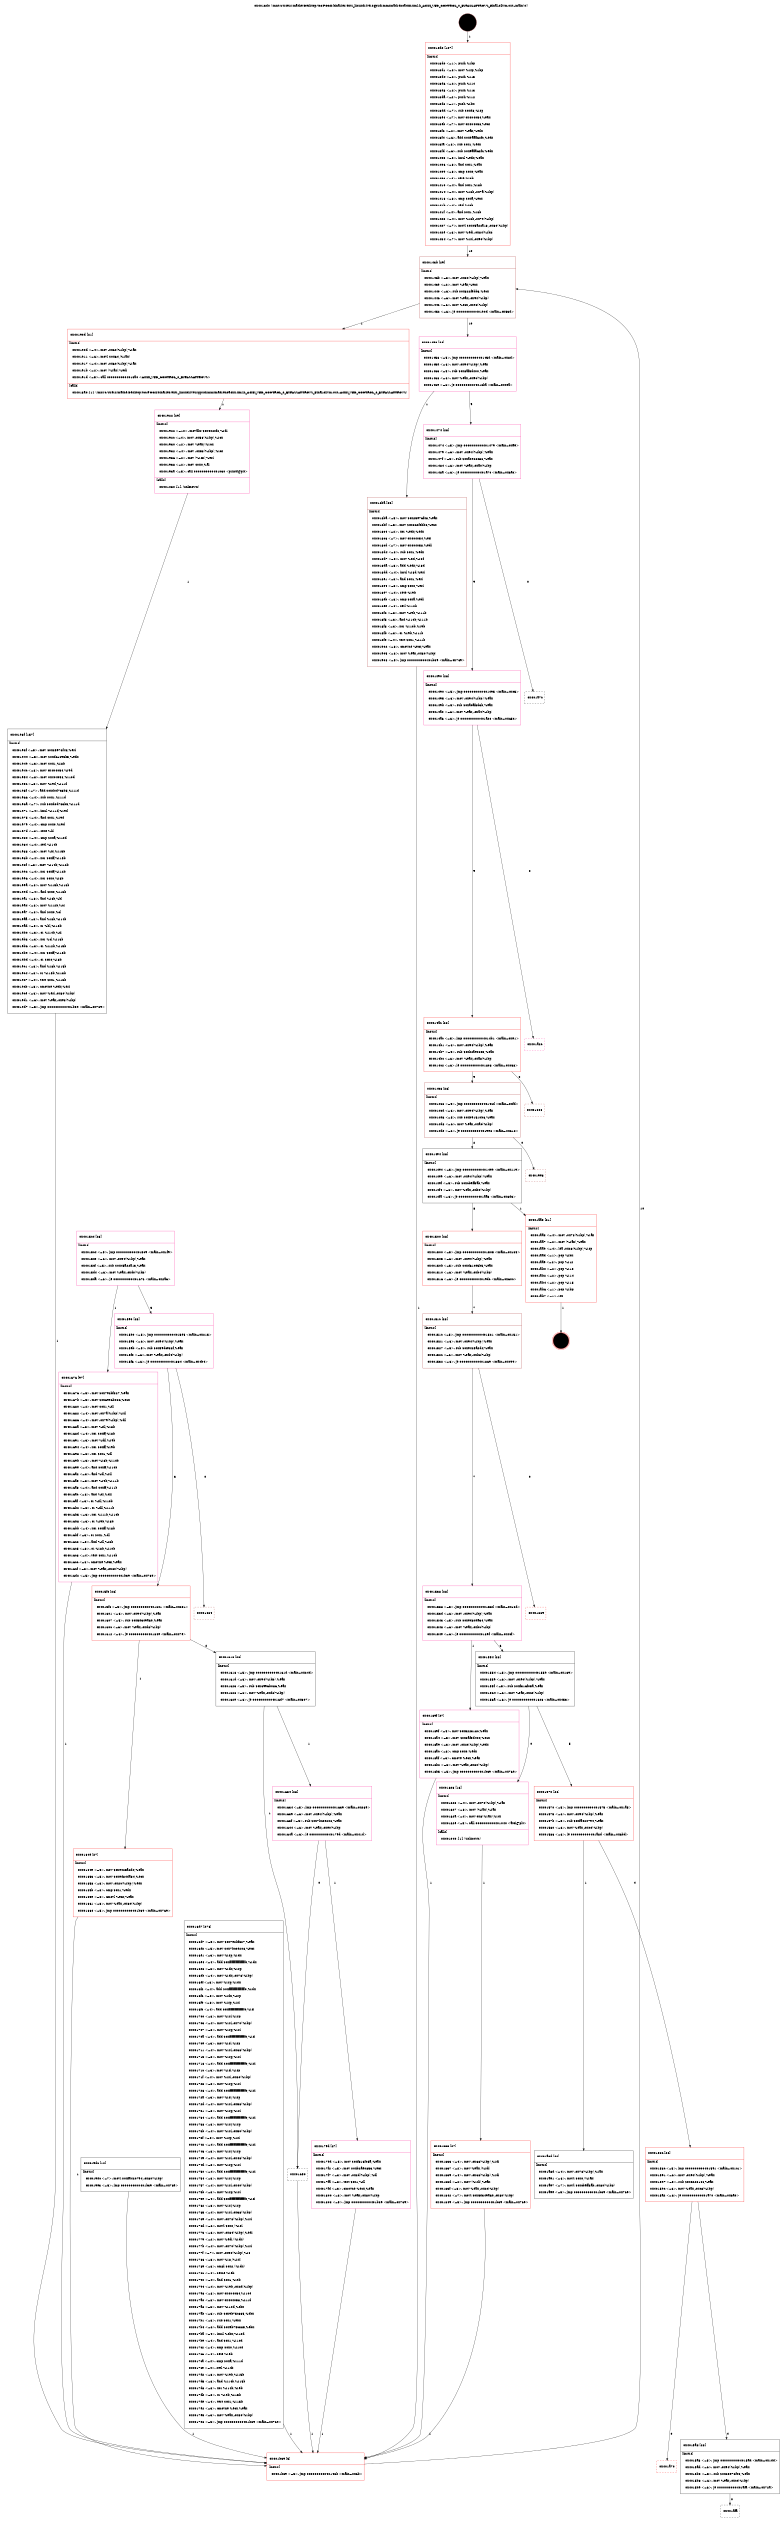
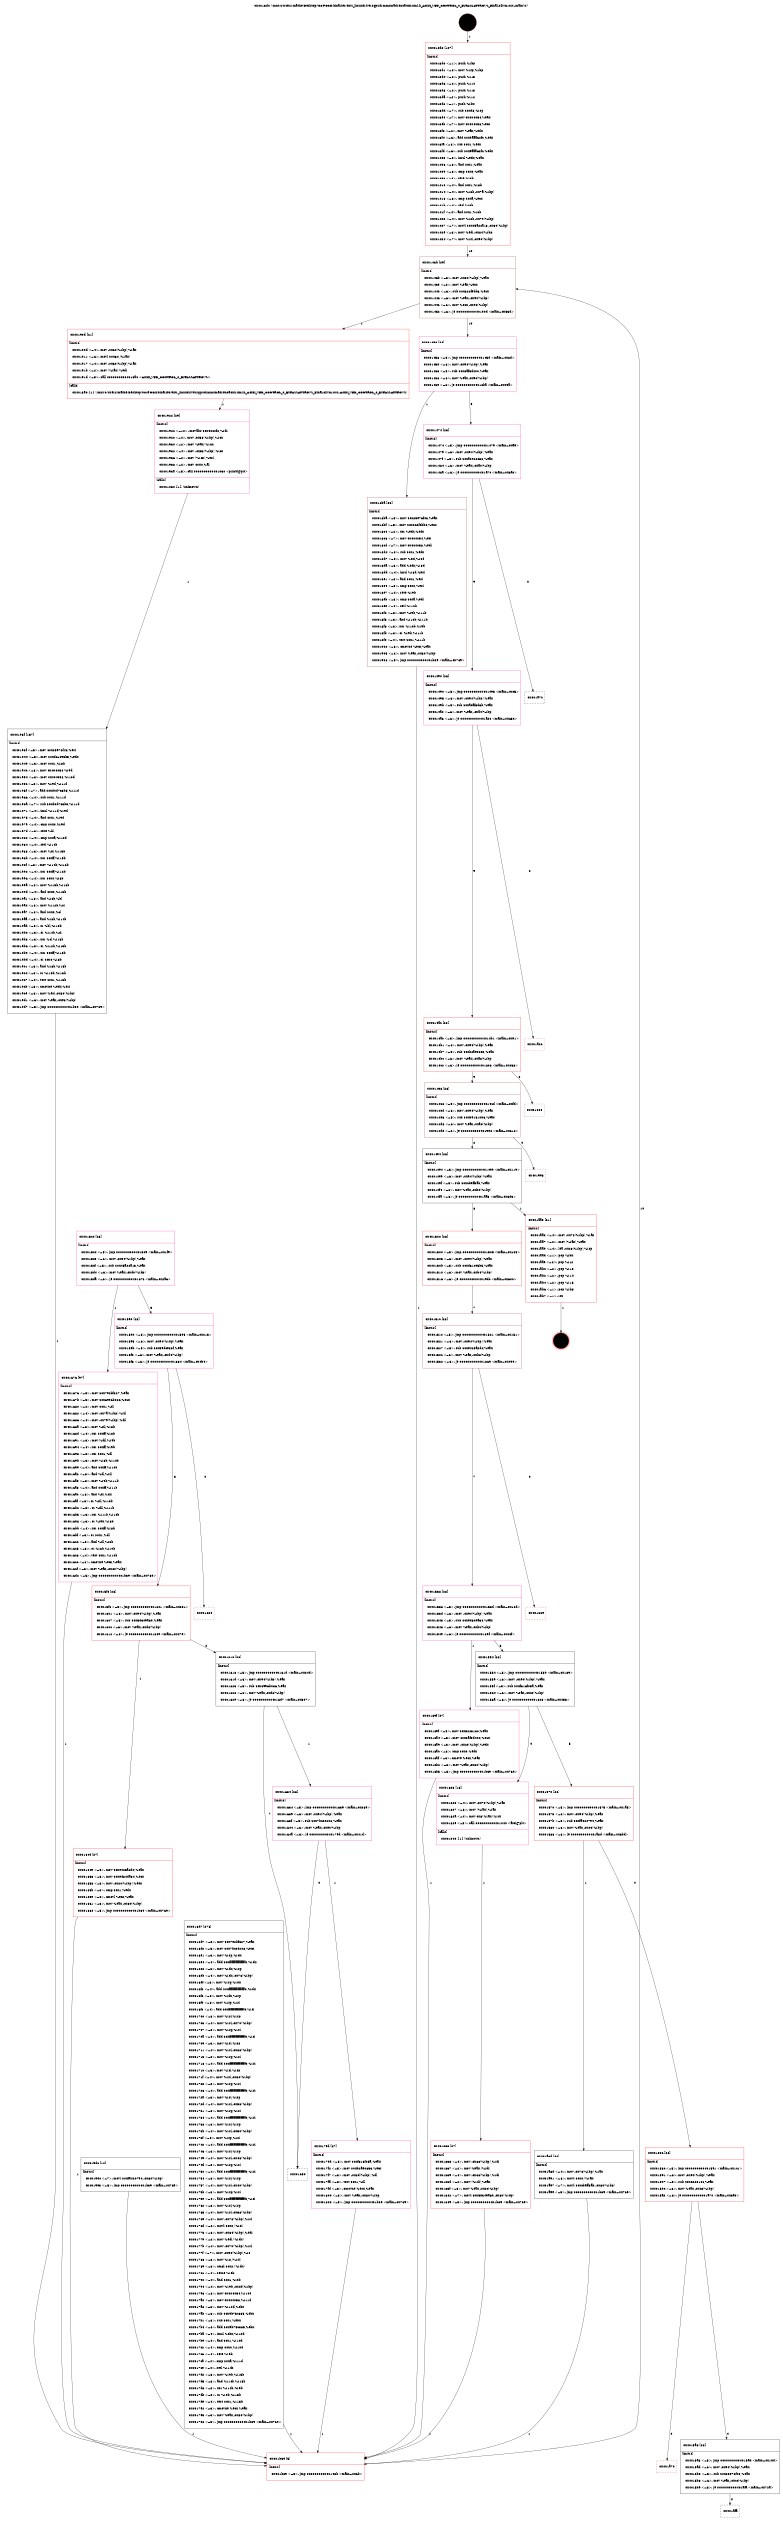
(302, 2316) -> (554, 2400)
